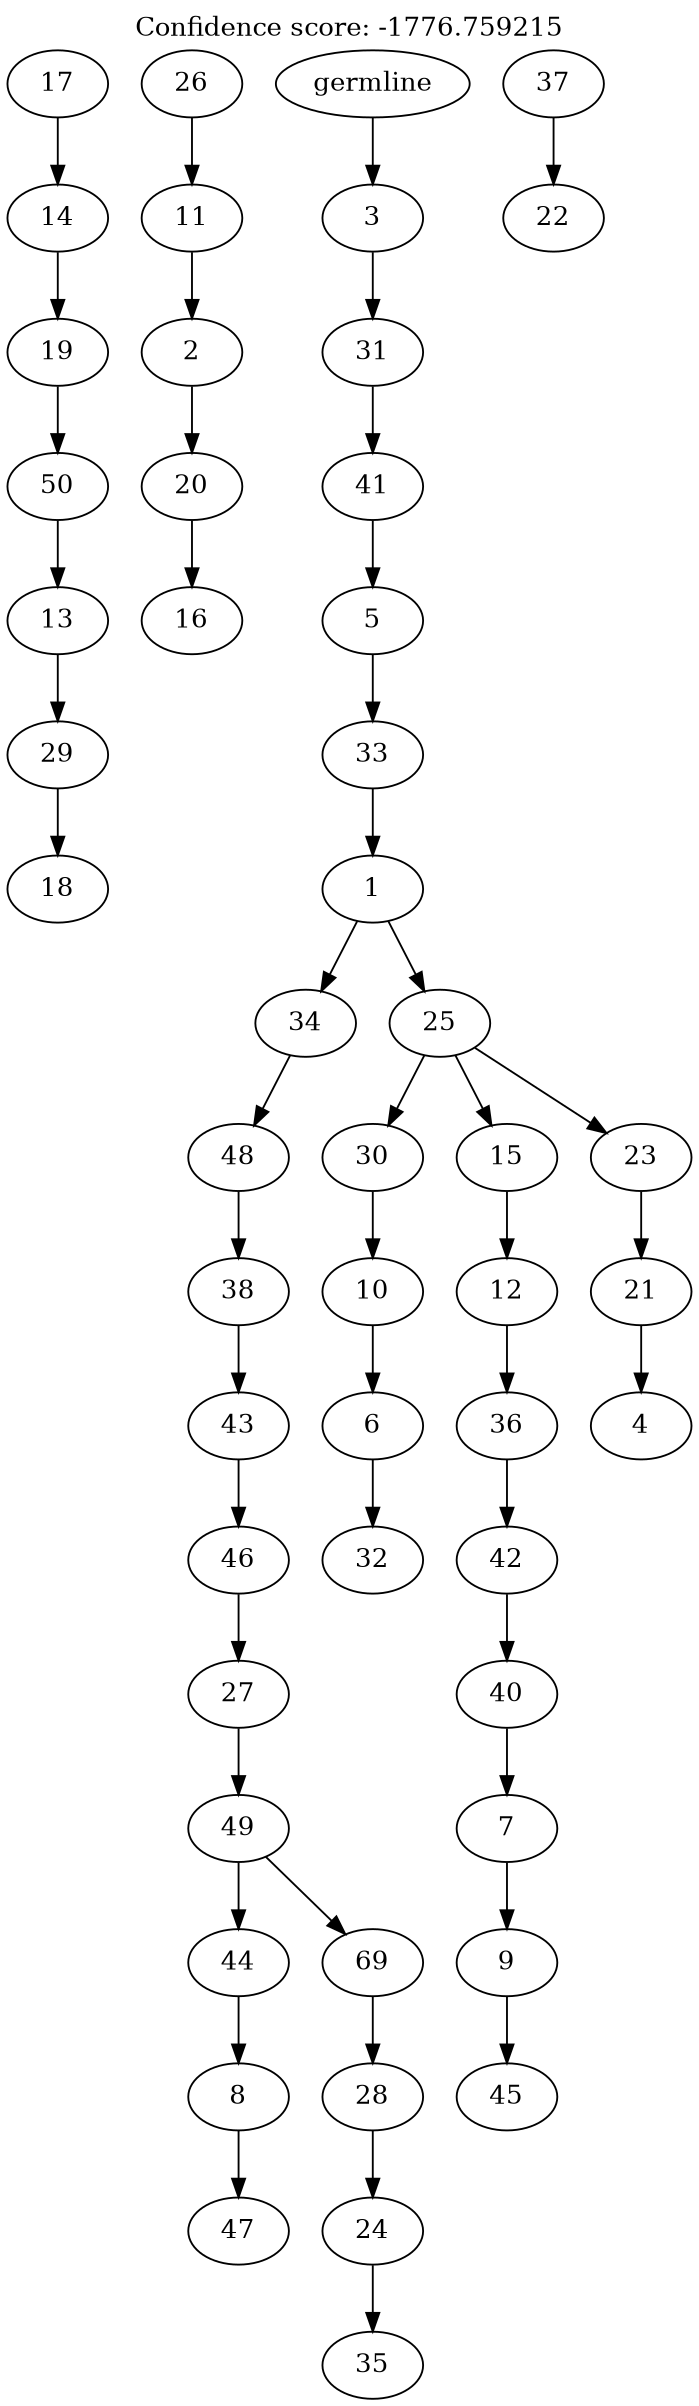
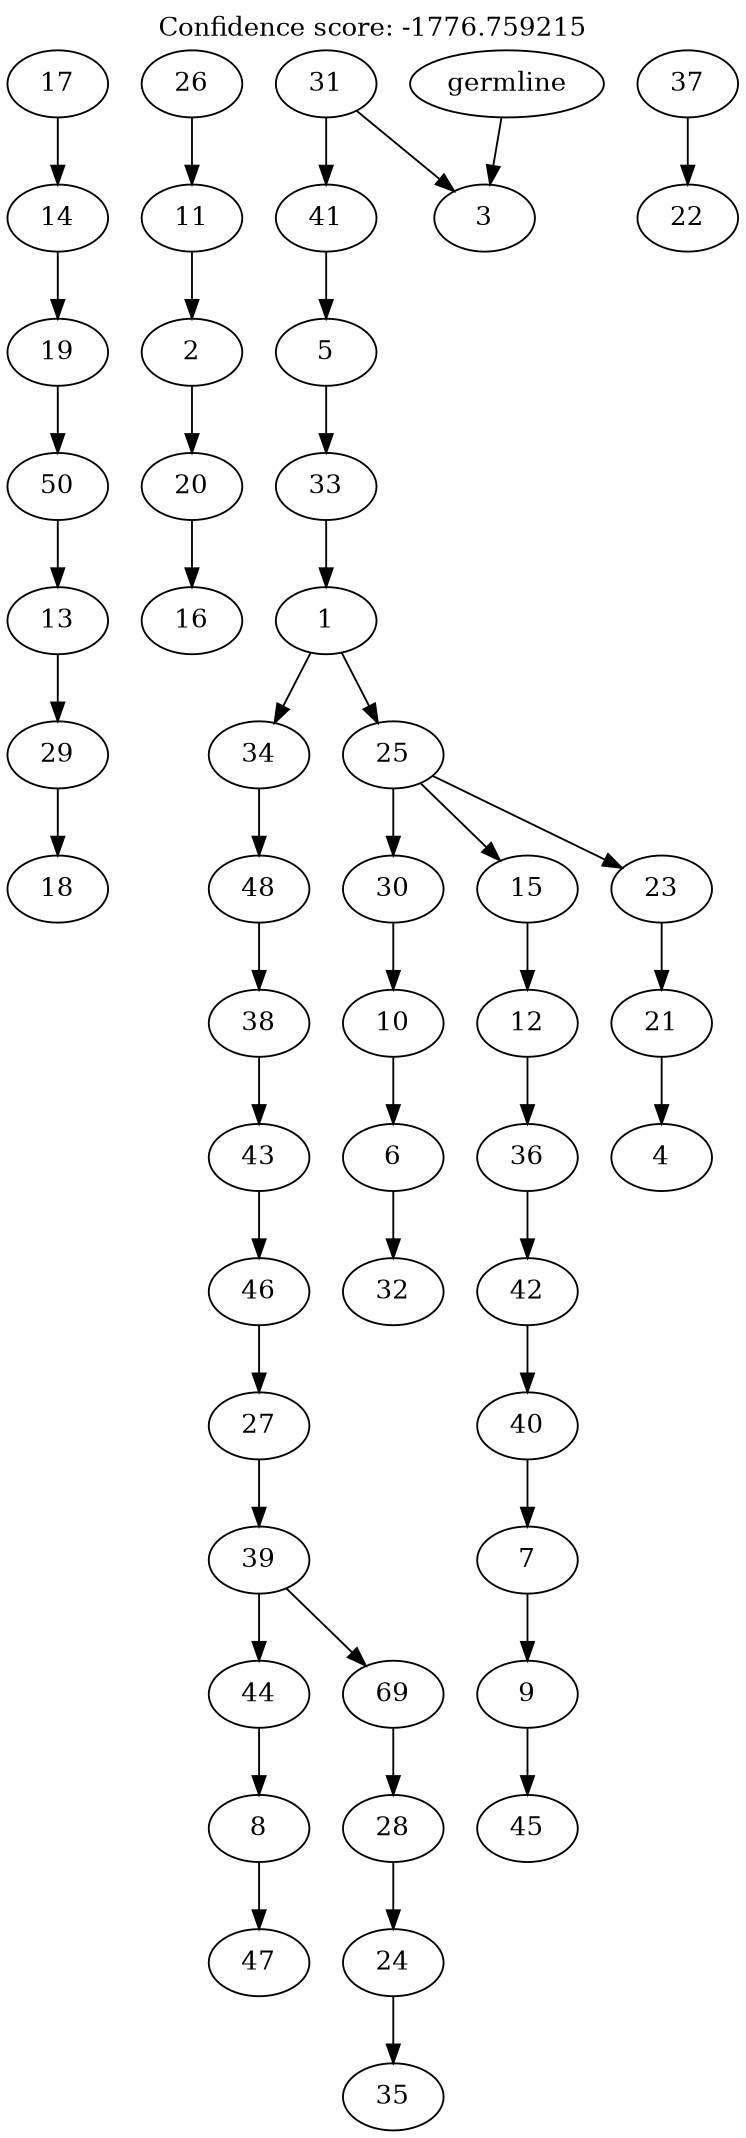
(373, 276) -> (398, 145)
(239, 1828) -> (259, 1560)
